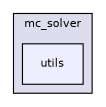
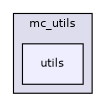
(53, 24) -> (53, 24)
